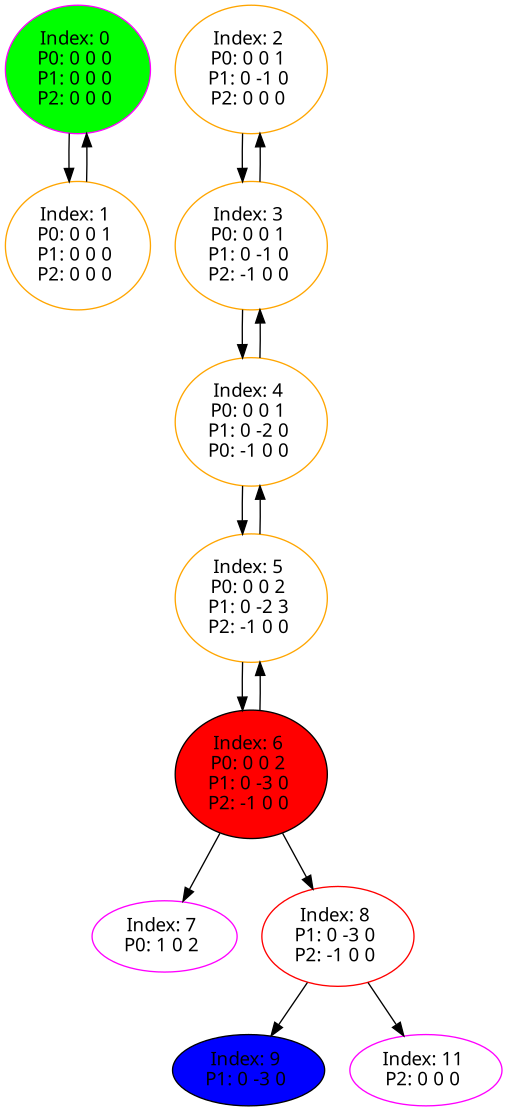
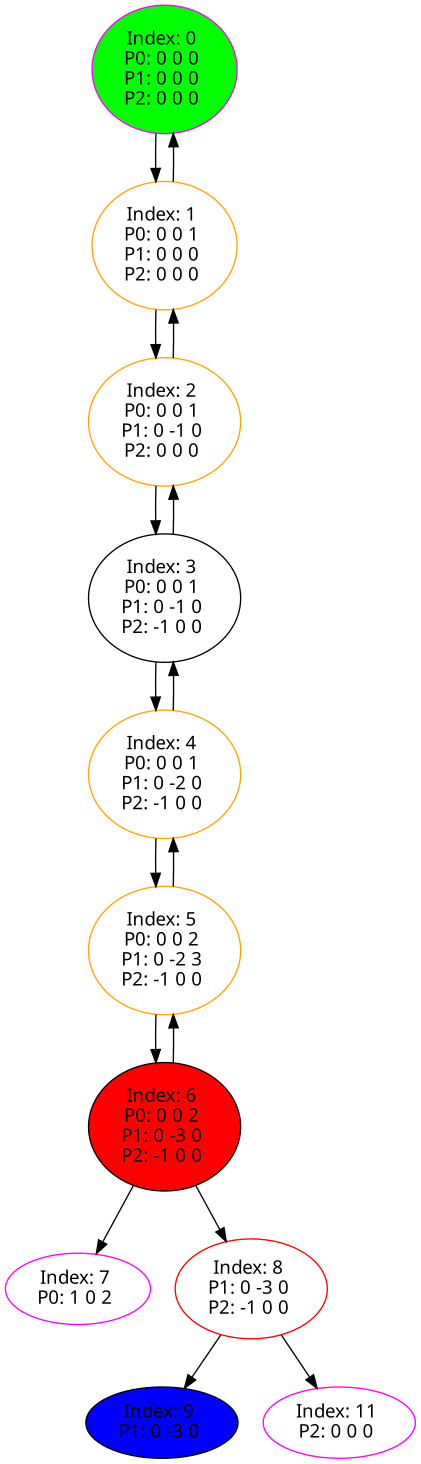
(251, 246) -> (165, 598)
none -> (156, 327)
none -> (174, 341)
(251, 422) -> (165, 774)
